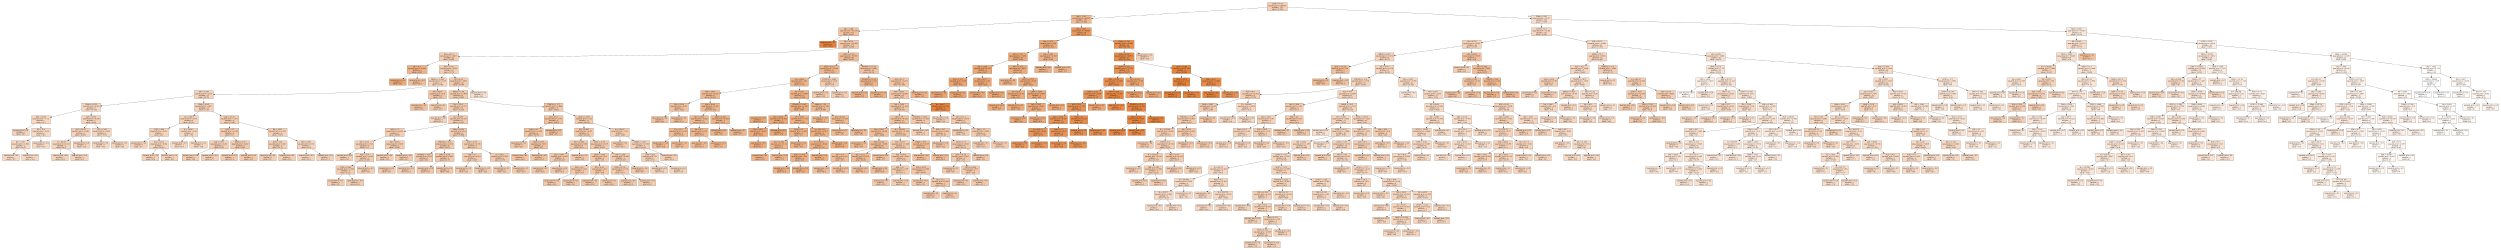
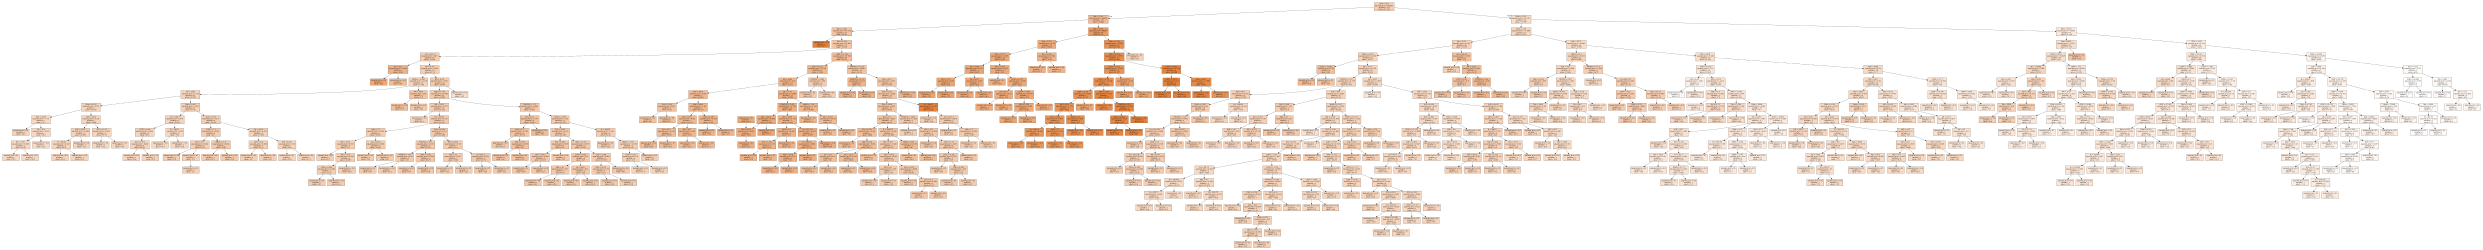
(149, 139) -> (191, 163)
